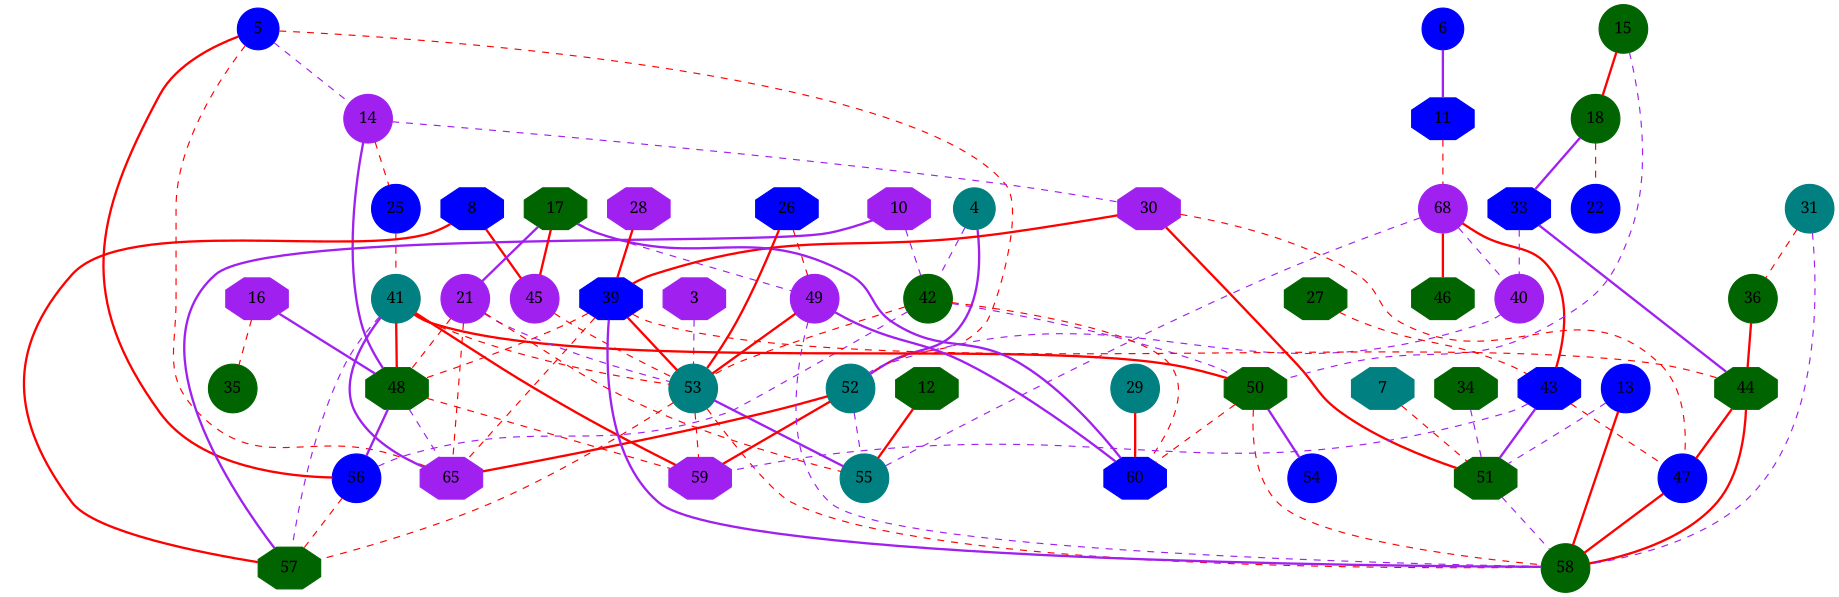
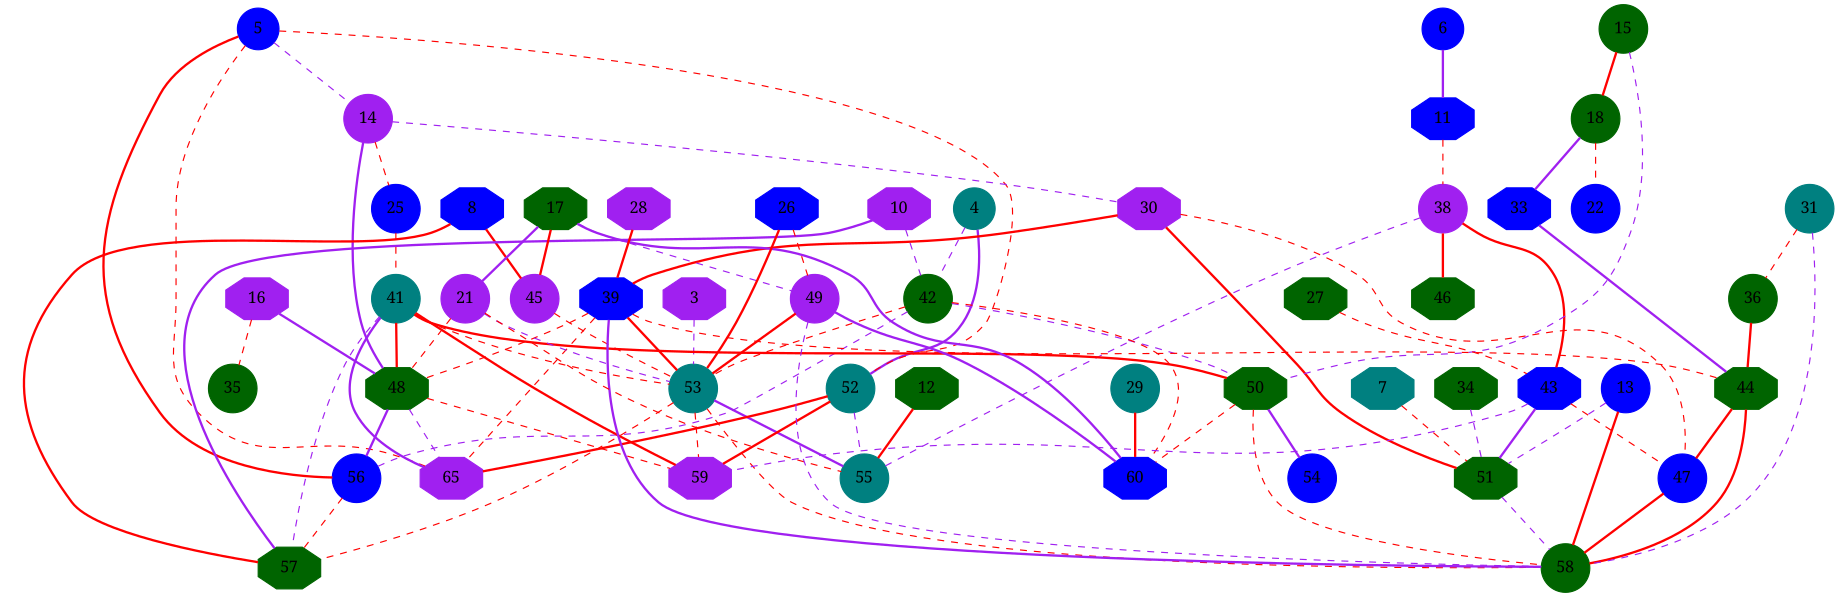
(1443, 209) -> (1443, 209)
(1519, 299) -> none
(458, 390) -> none
